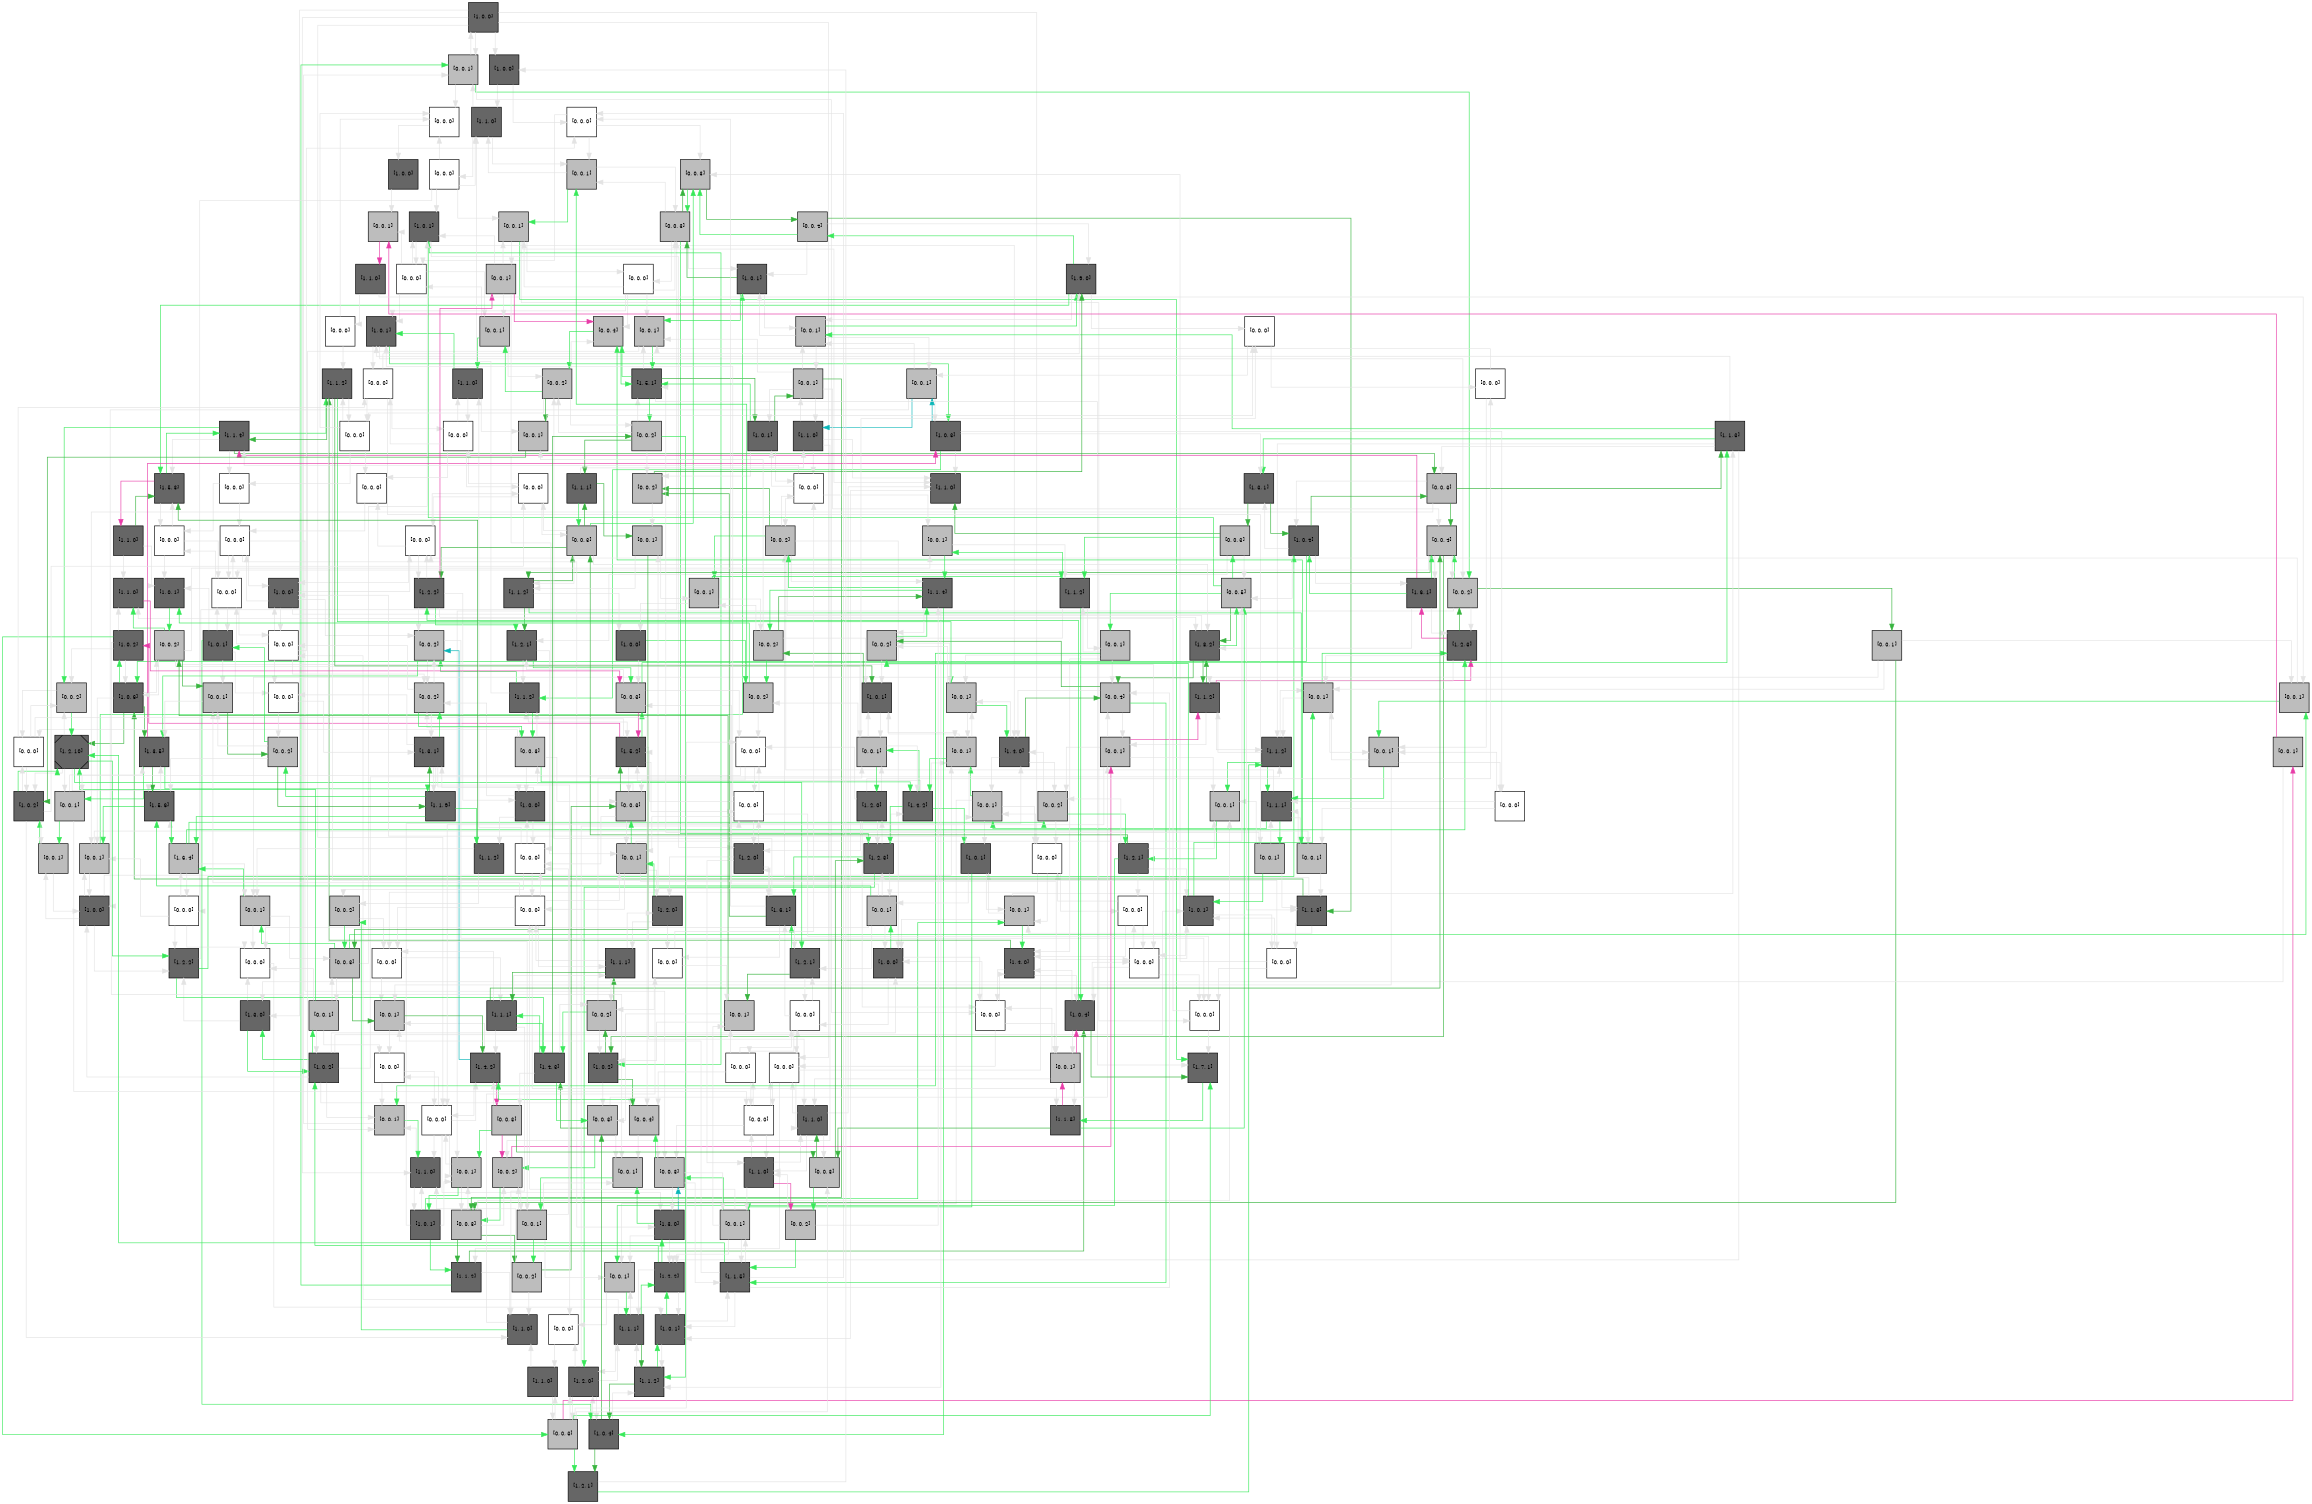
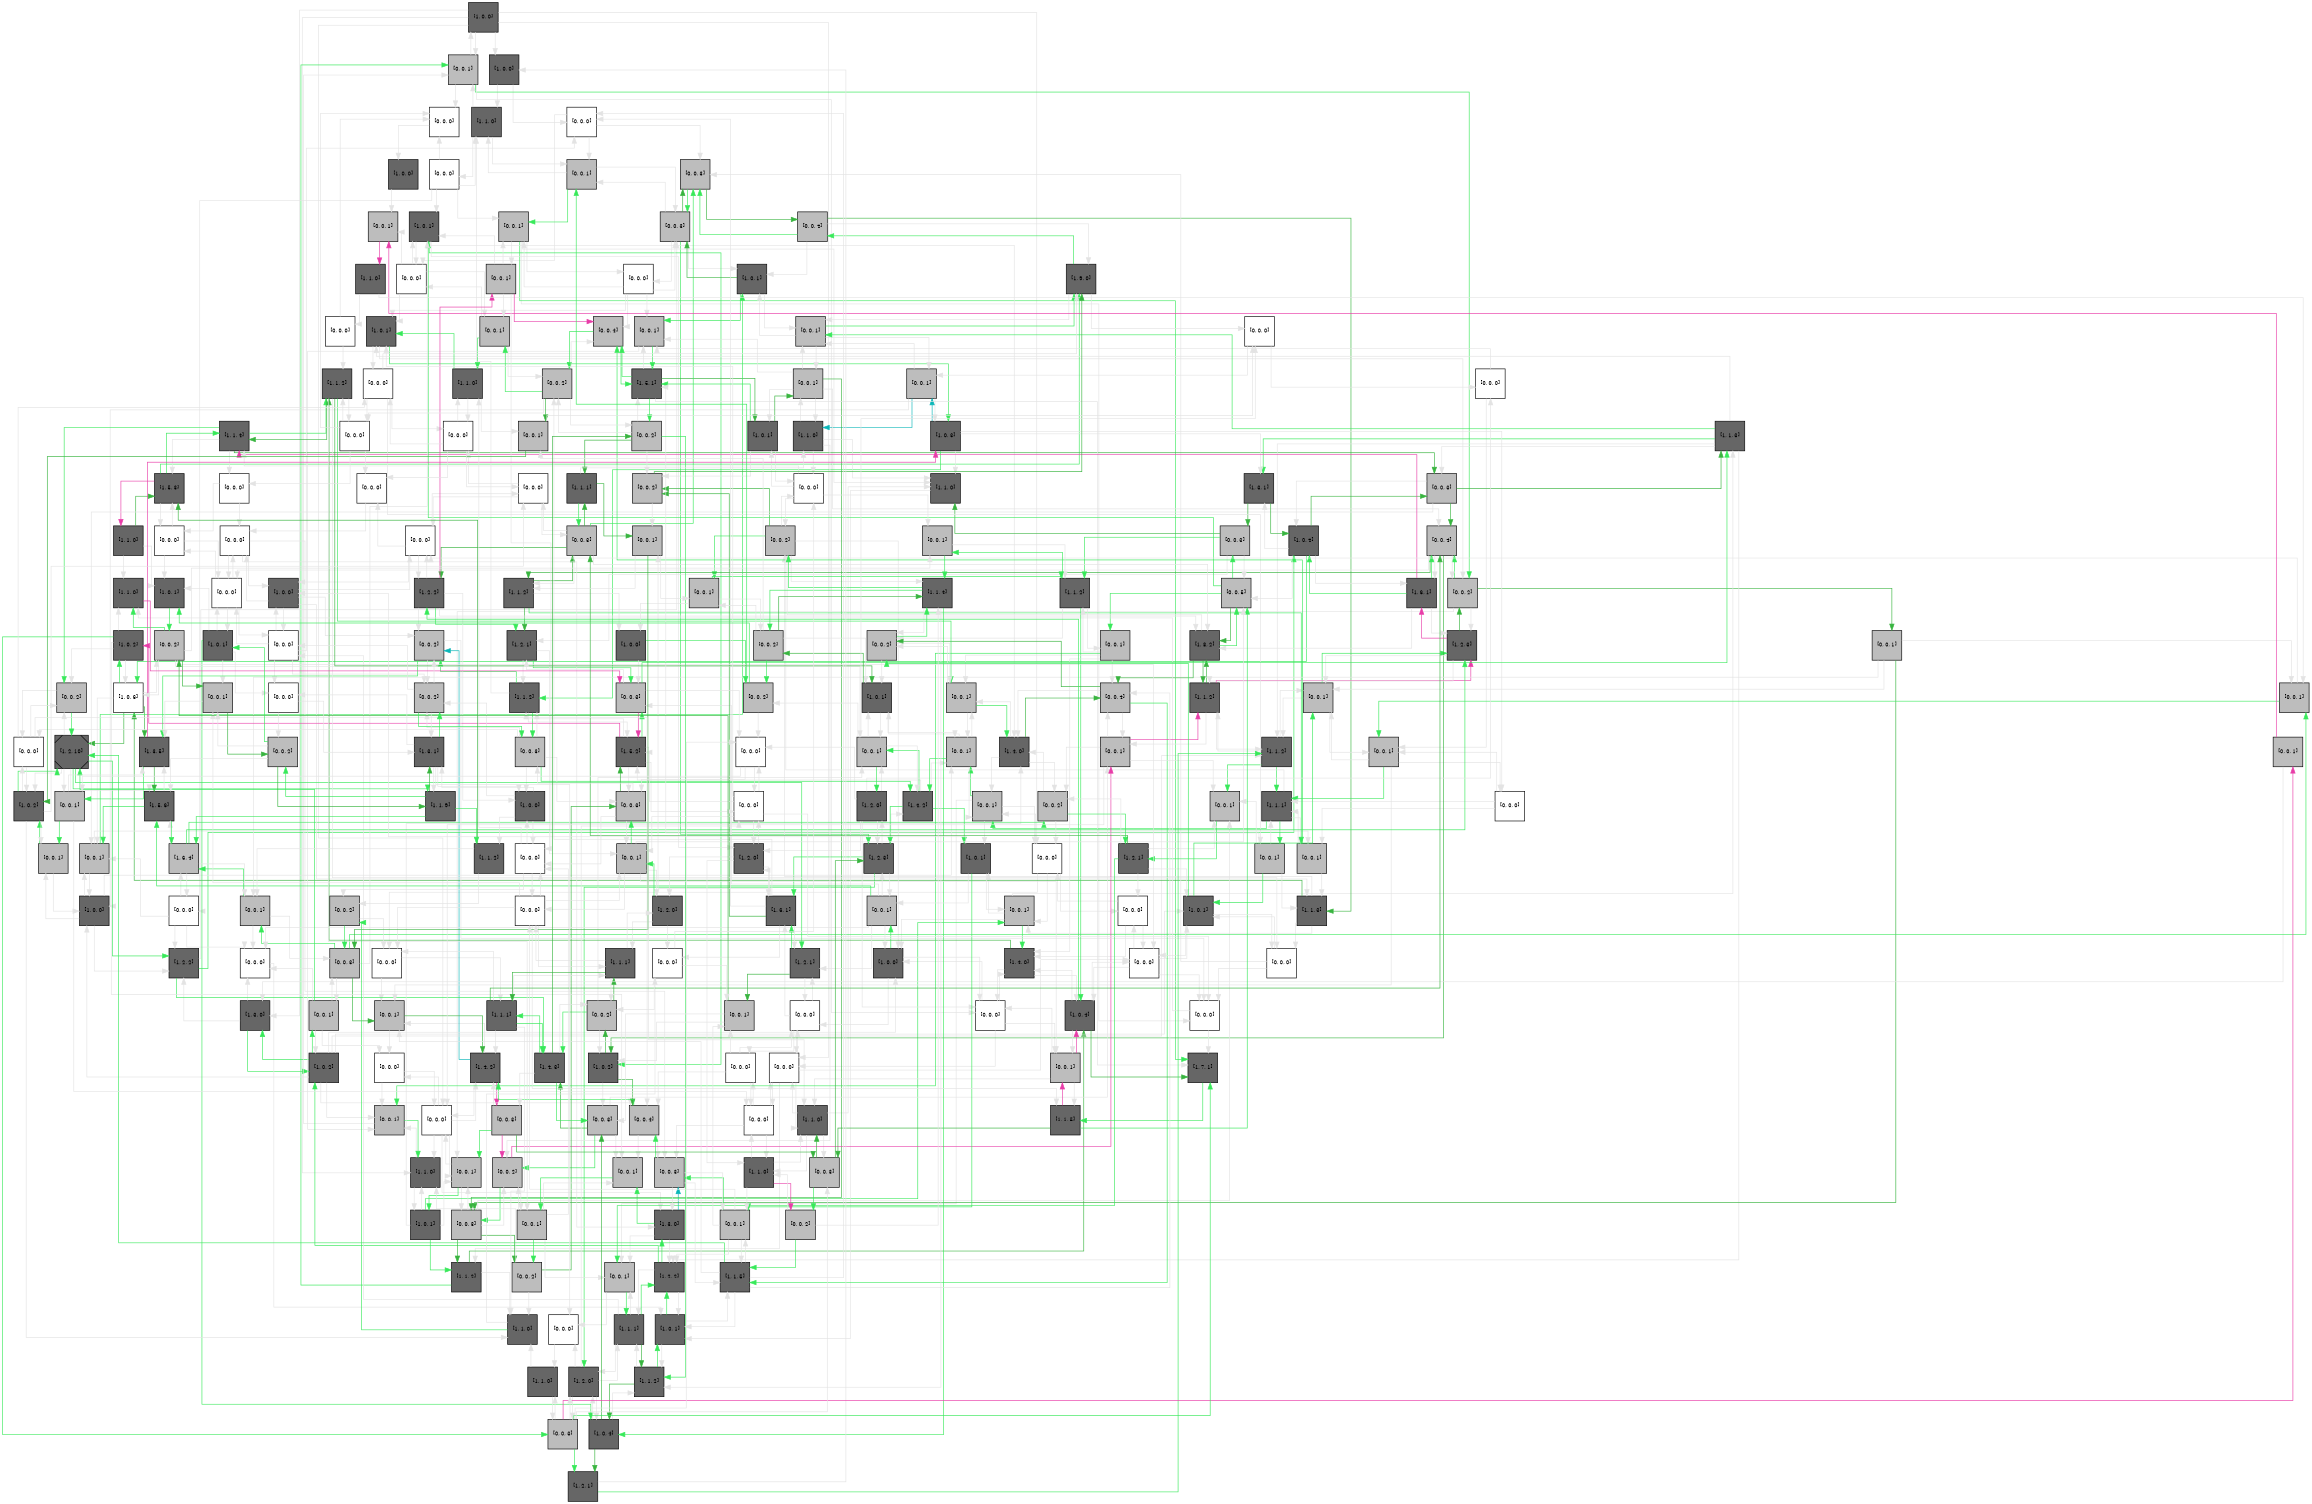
(377, 305) -> (970, 464)
(128, 698) -> (128, 698)
(342, 789) -> (240, 789)
